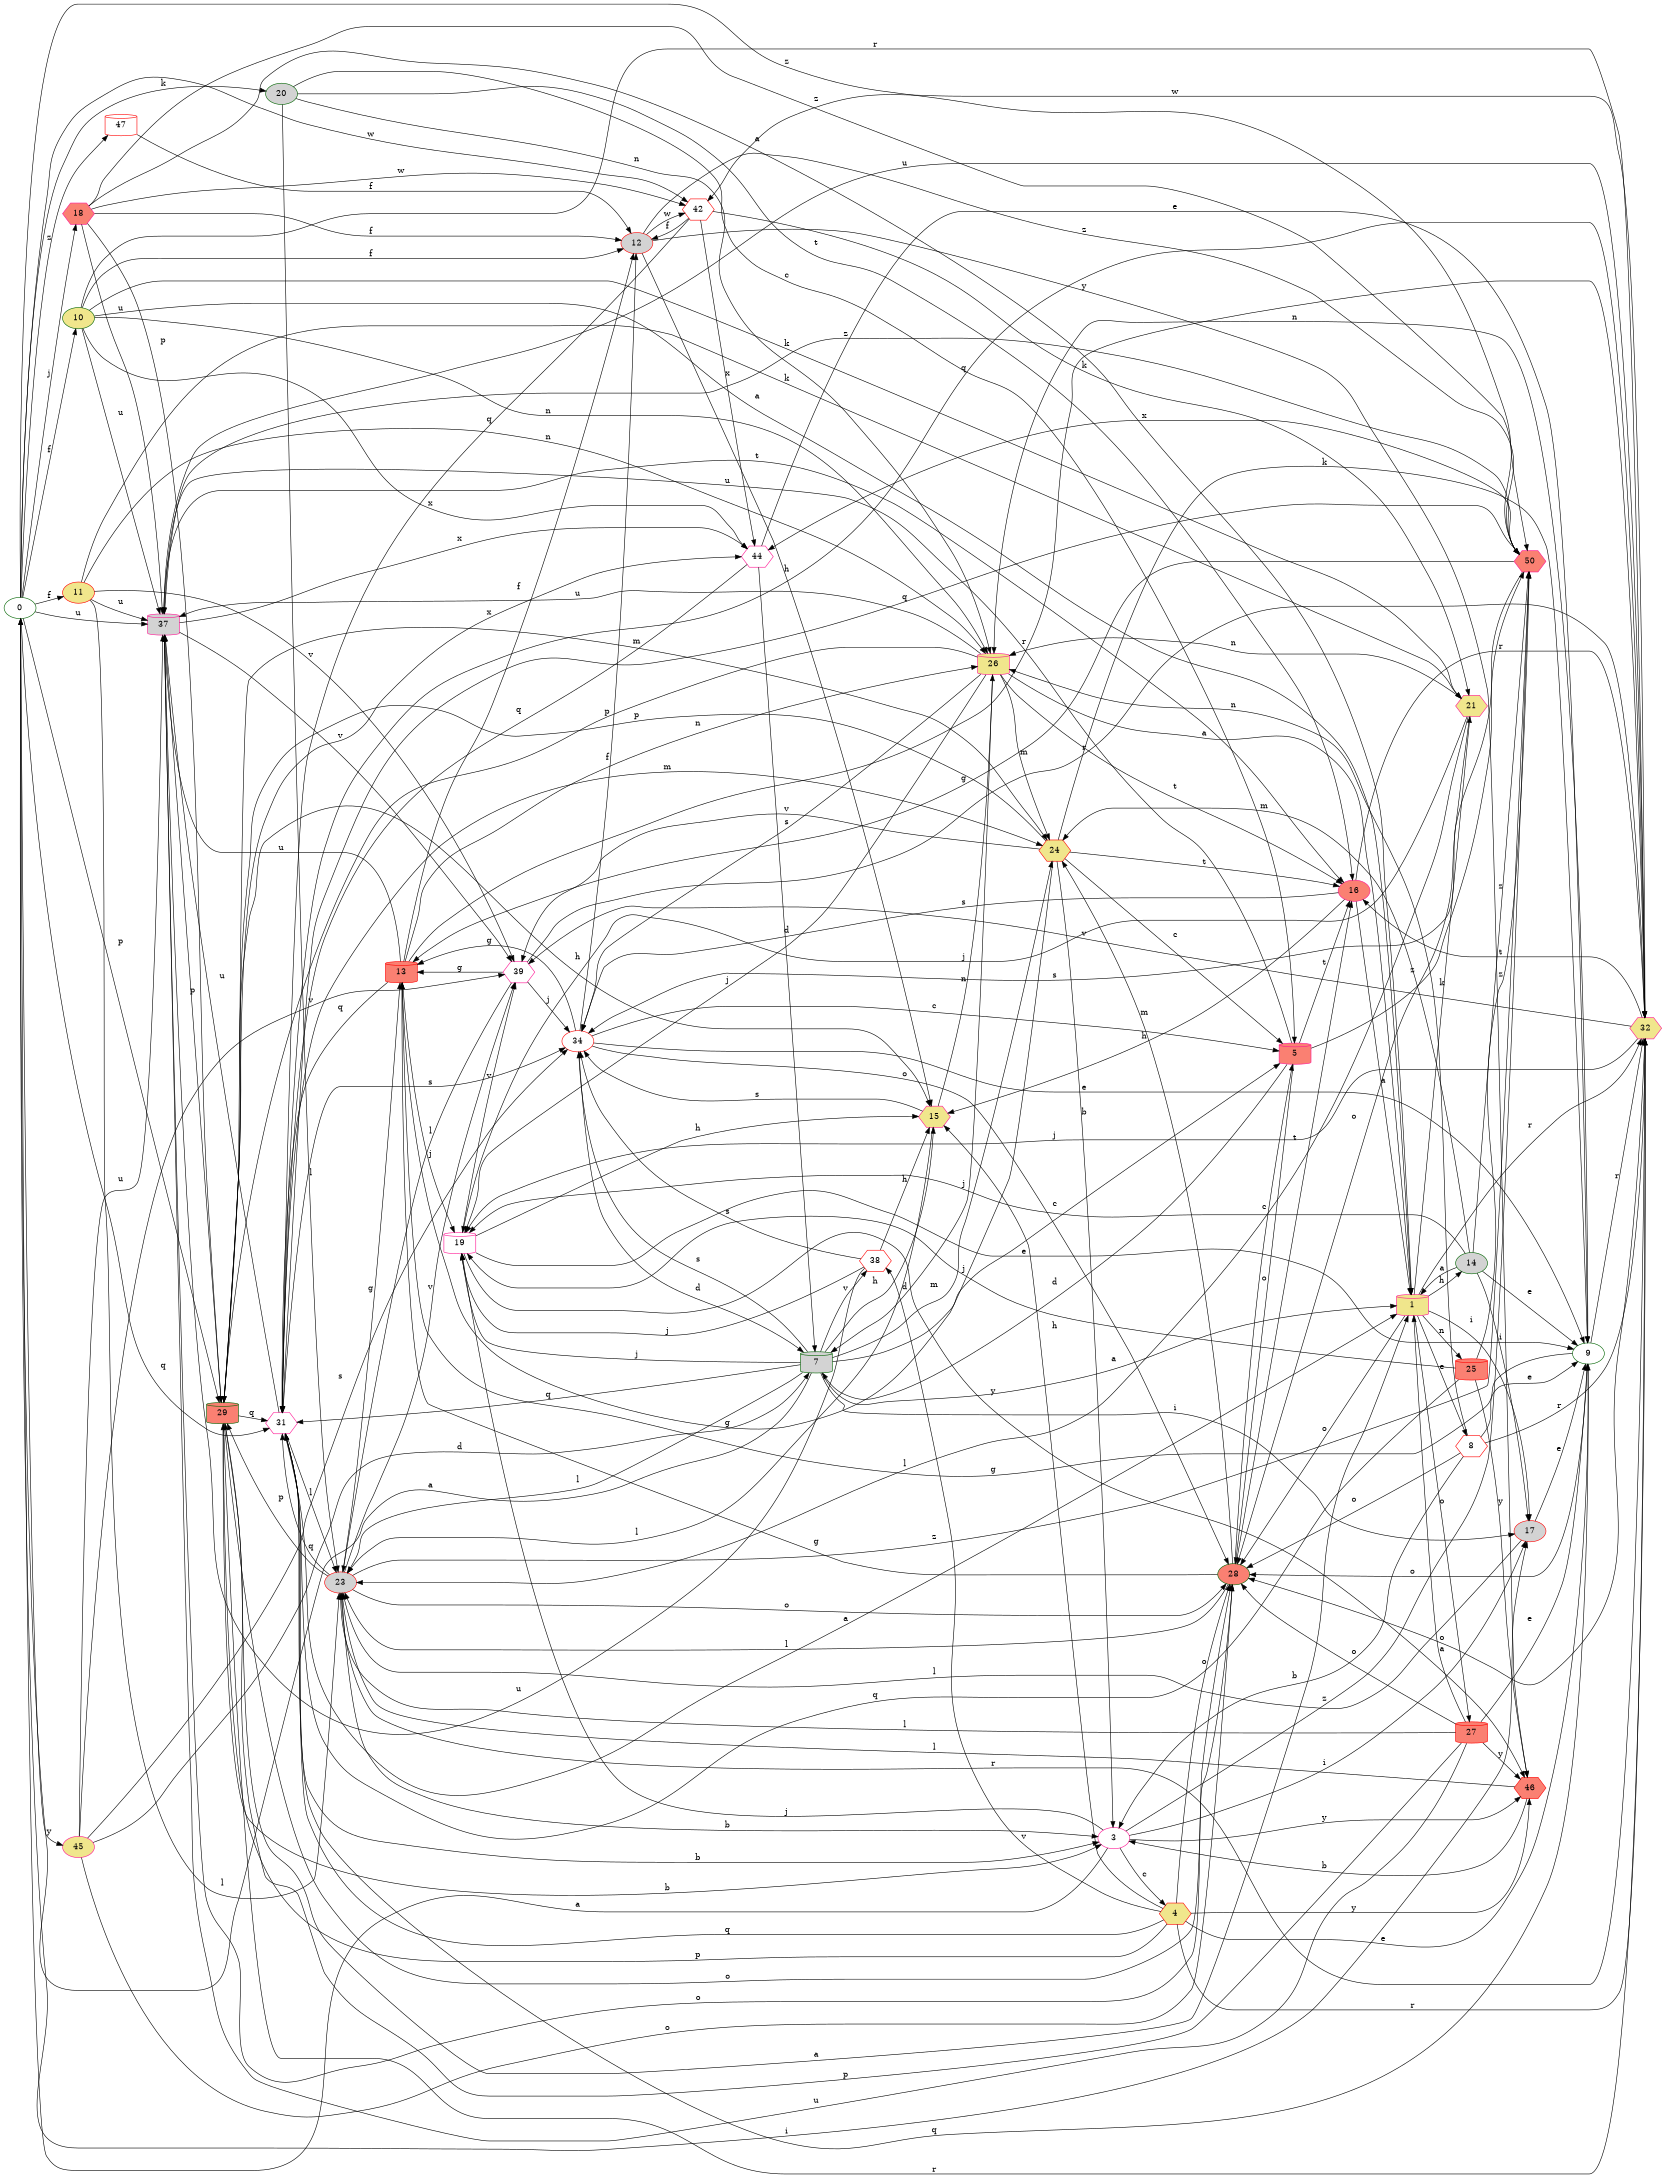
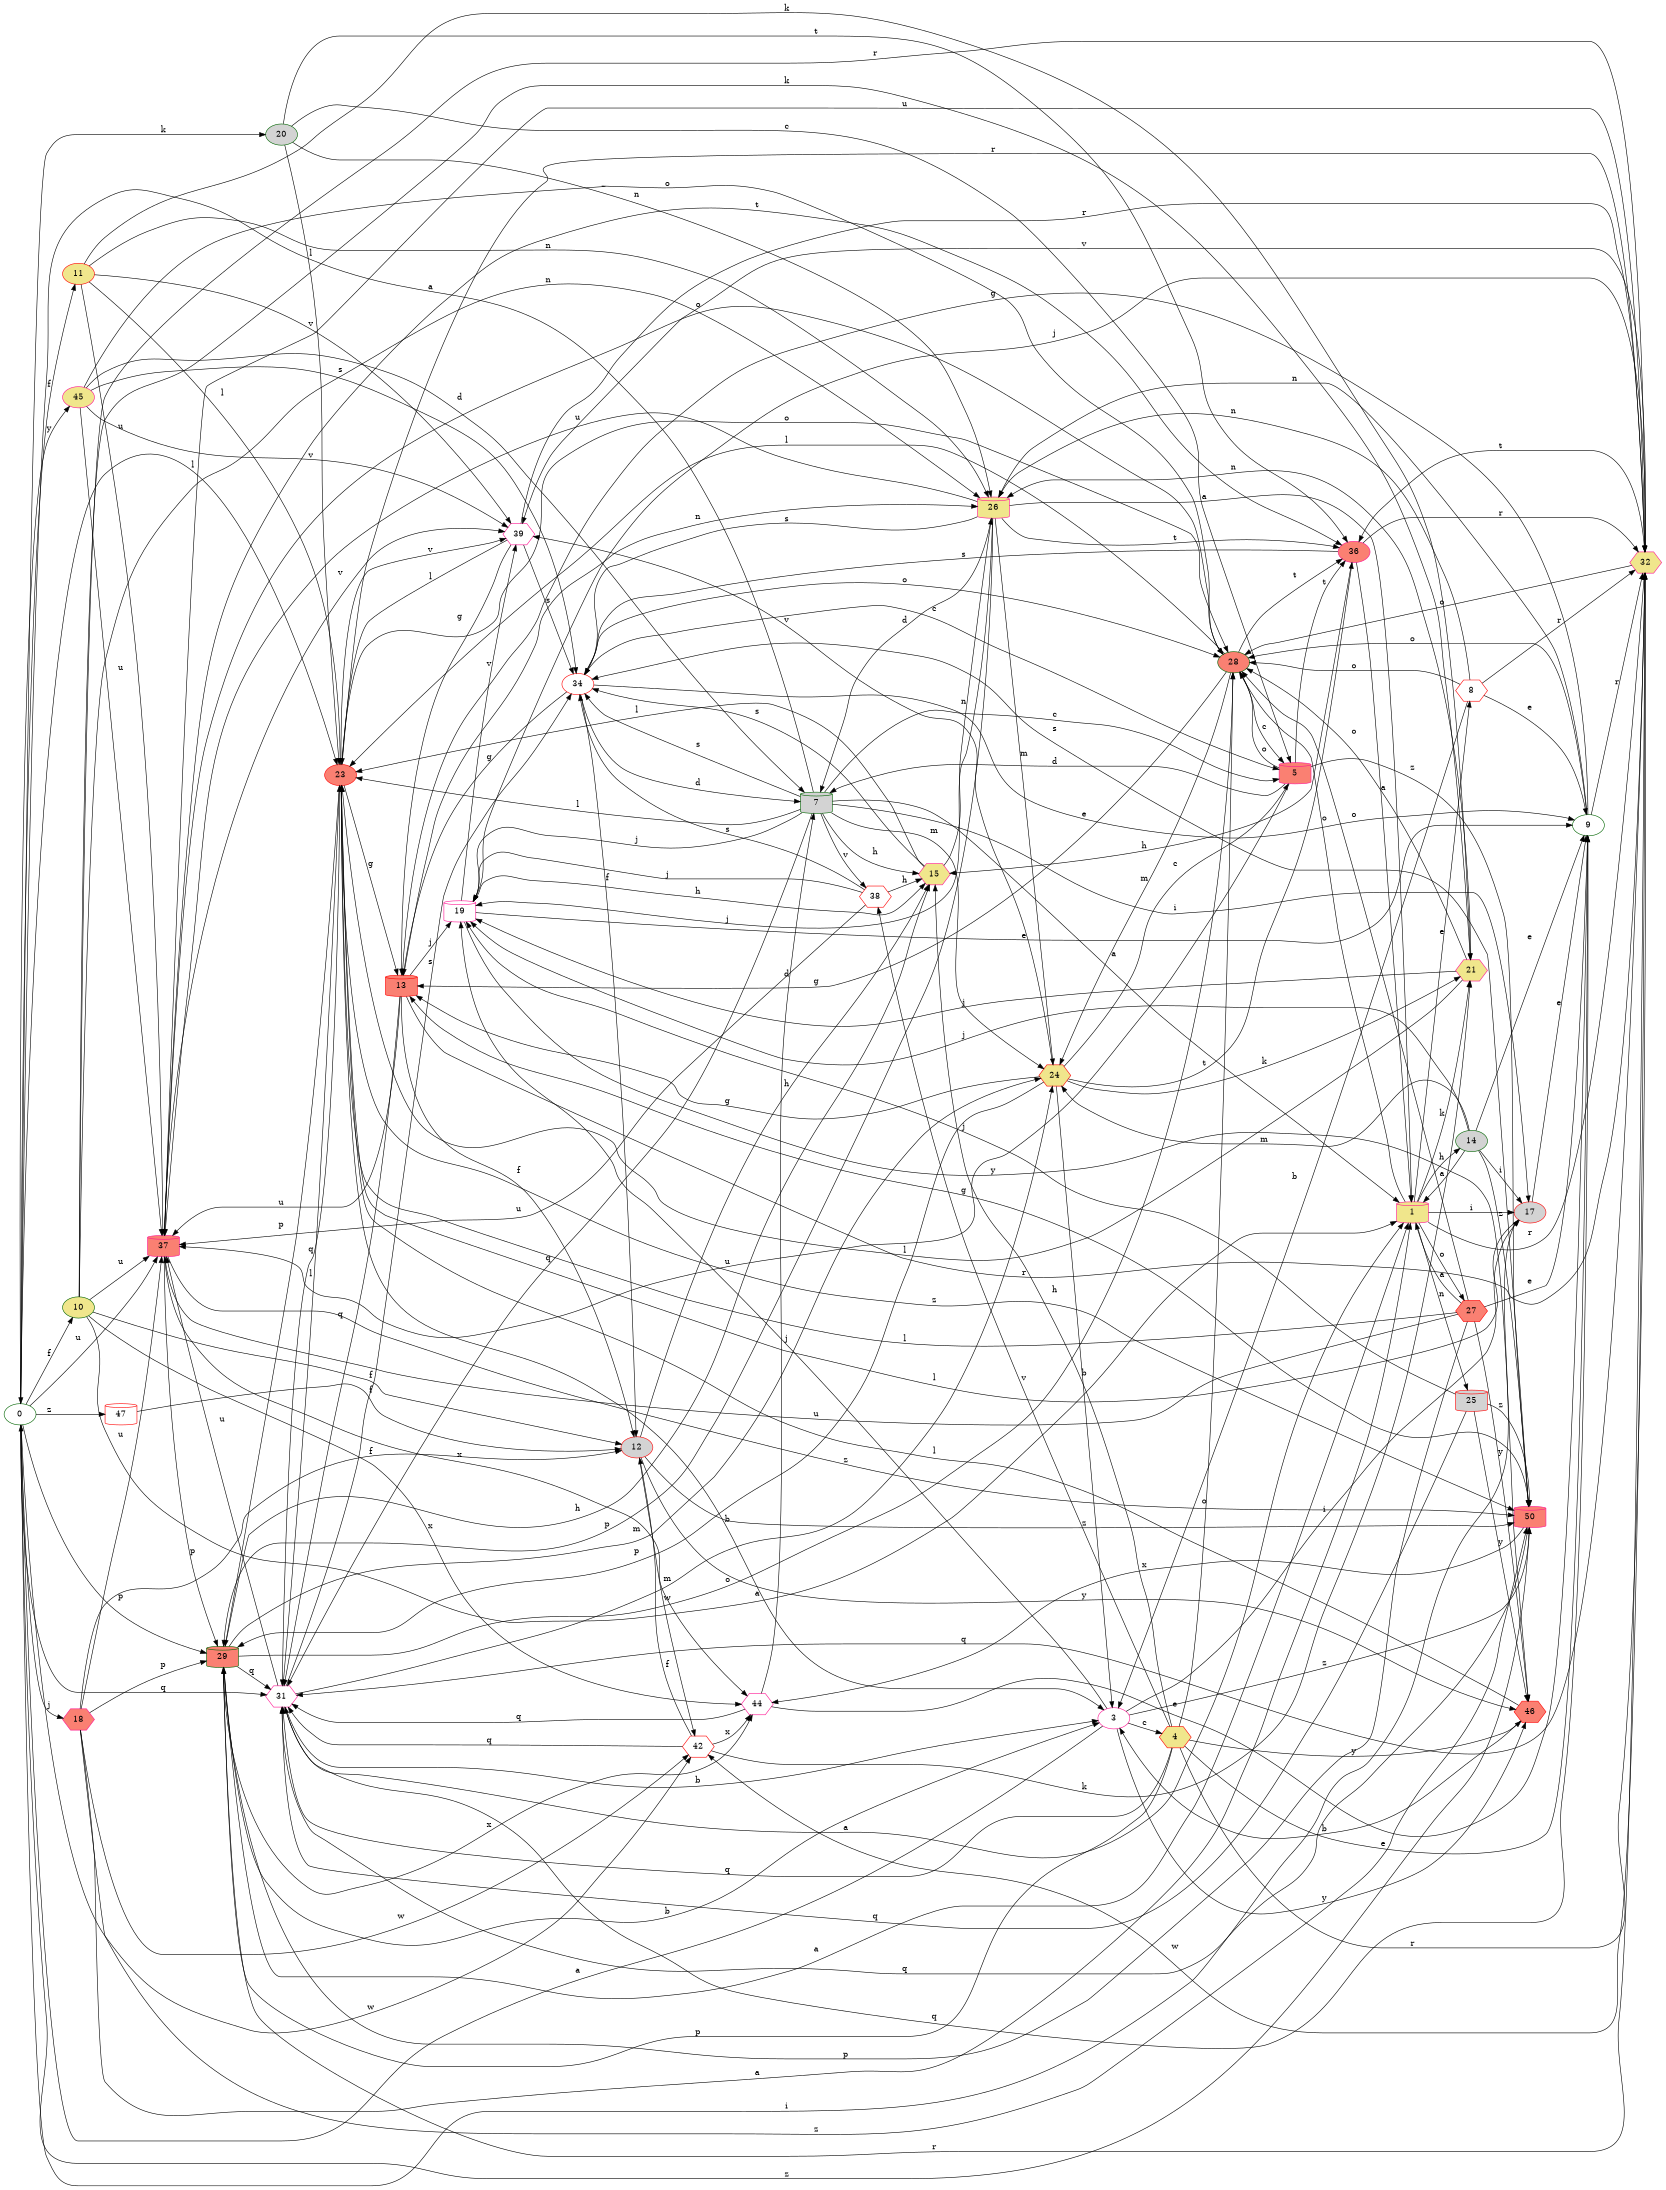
(1530, 561) -> (1530, 1517)
(1549, 564) -> (1268, 1066)
(164, 625) -> (164, 1246)
none -> (52, 725)
(1354, 891) -> (1354, 552)
(548, 1000) -> (548, 601)
(1472, 1369) -> (1472, 1401)
(341, 1583) -> (341, 775)
(1472, 1732) -> (1472, 1311)
